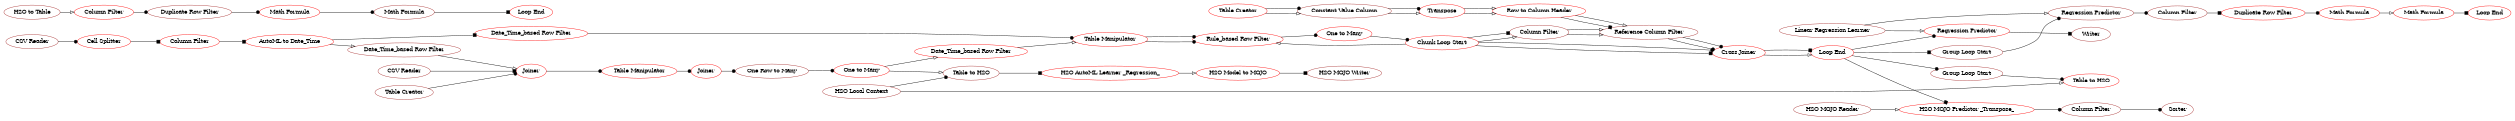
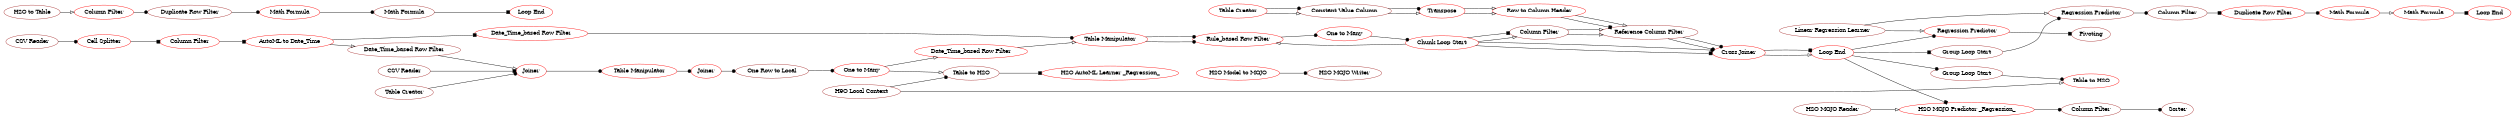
(2091, 34) -> (2091, 34)
(772, 71) -> (772, 71)
(1185, 73) -> none
(1291, 73) -> (1291, 73)
(862, 92) -> (862, 92)
(1967, 110) -> (1967, 110)
